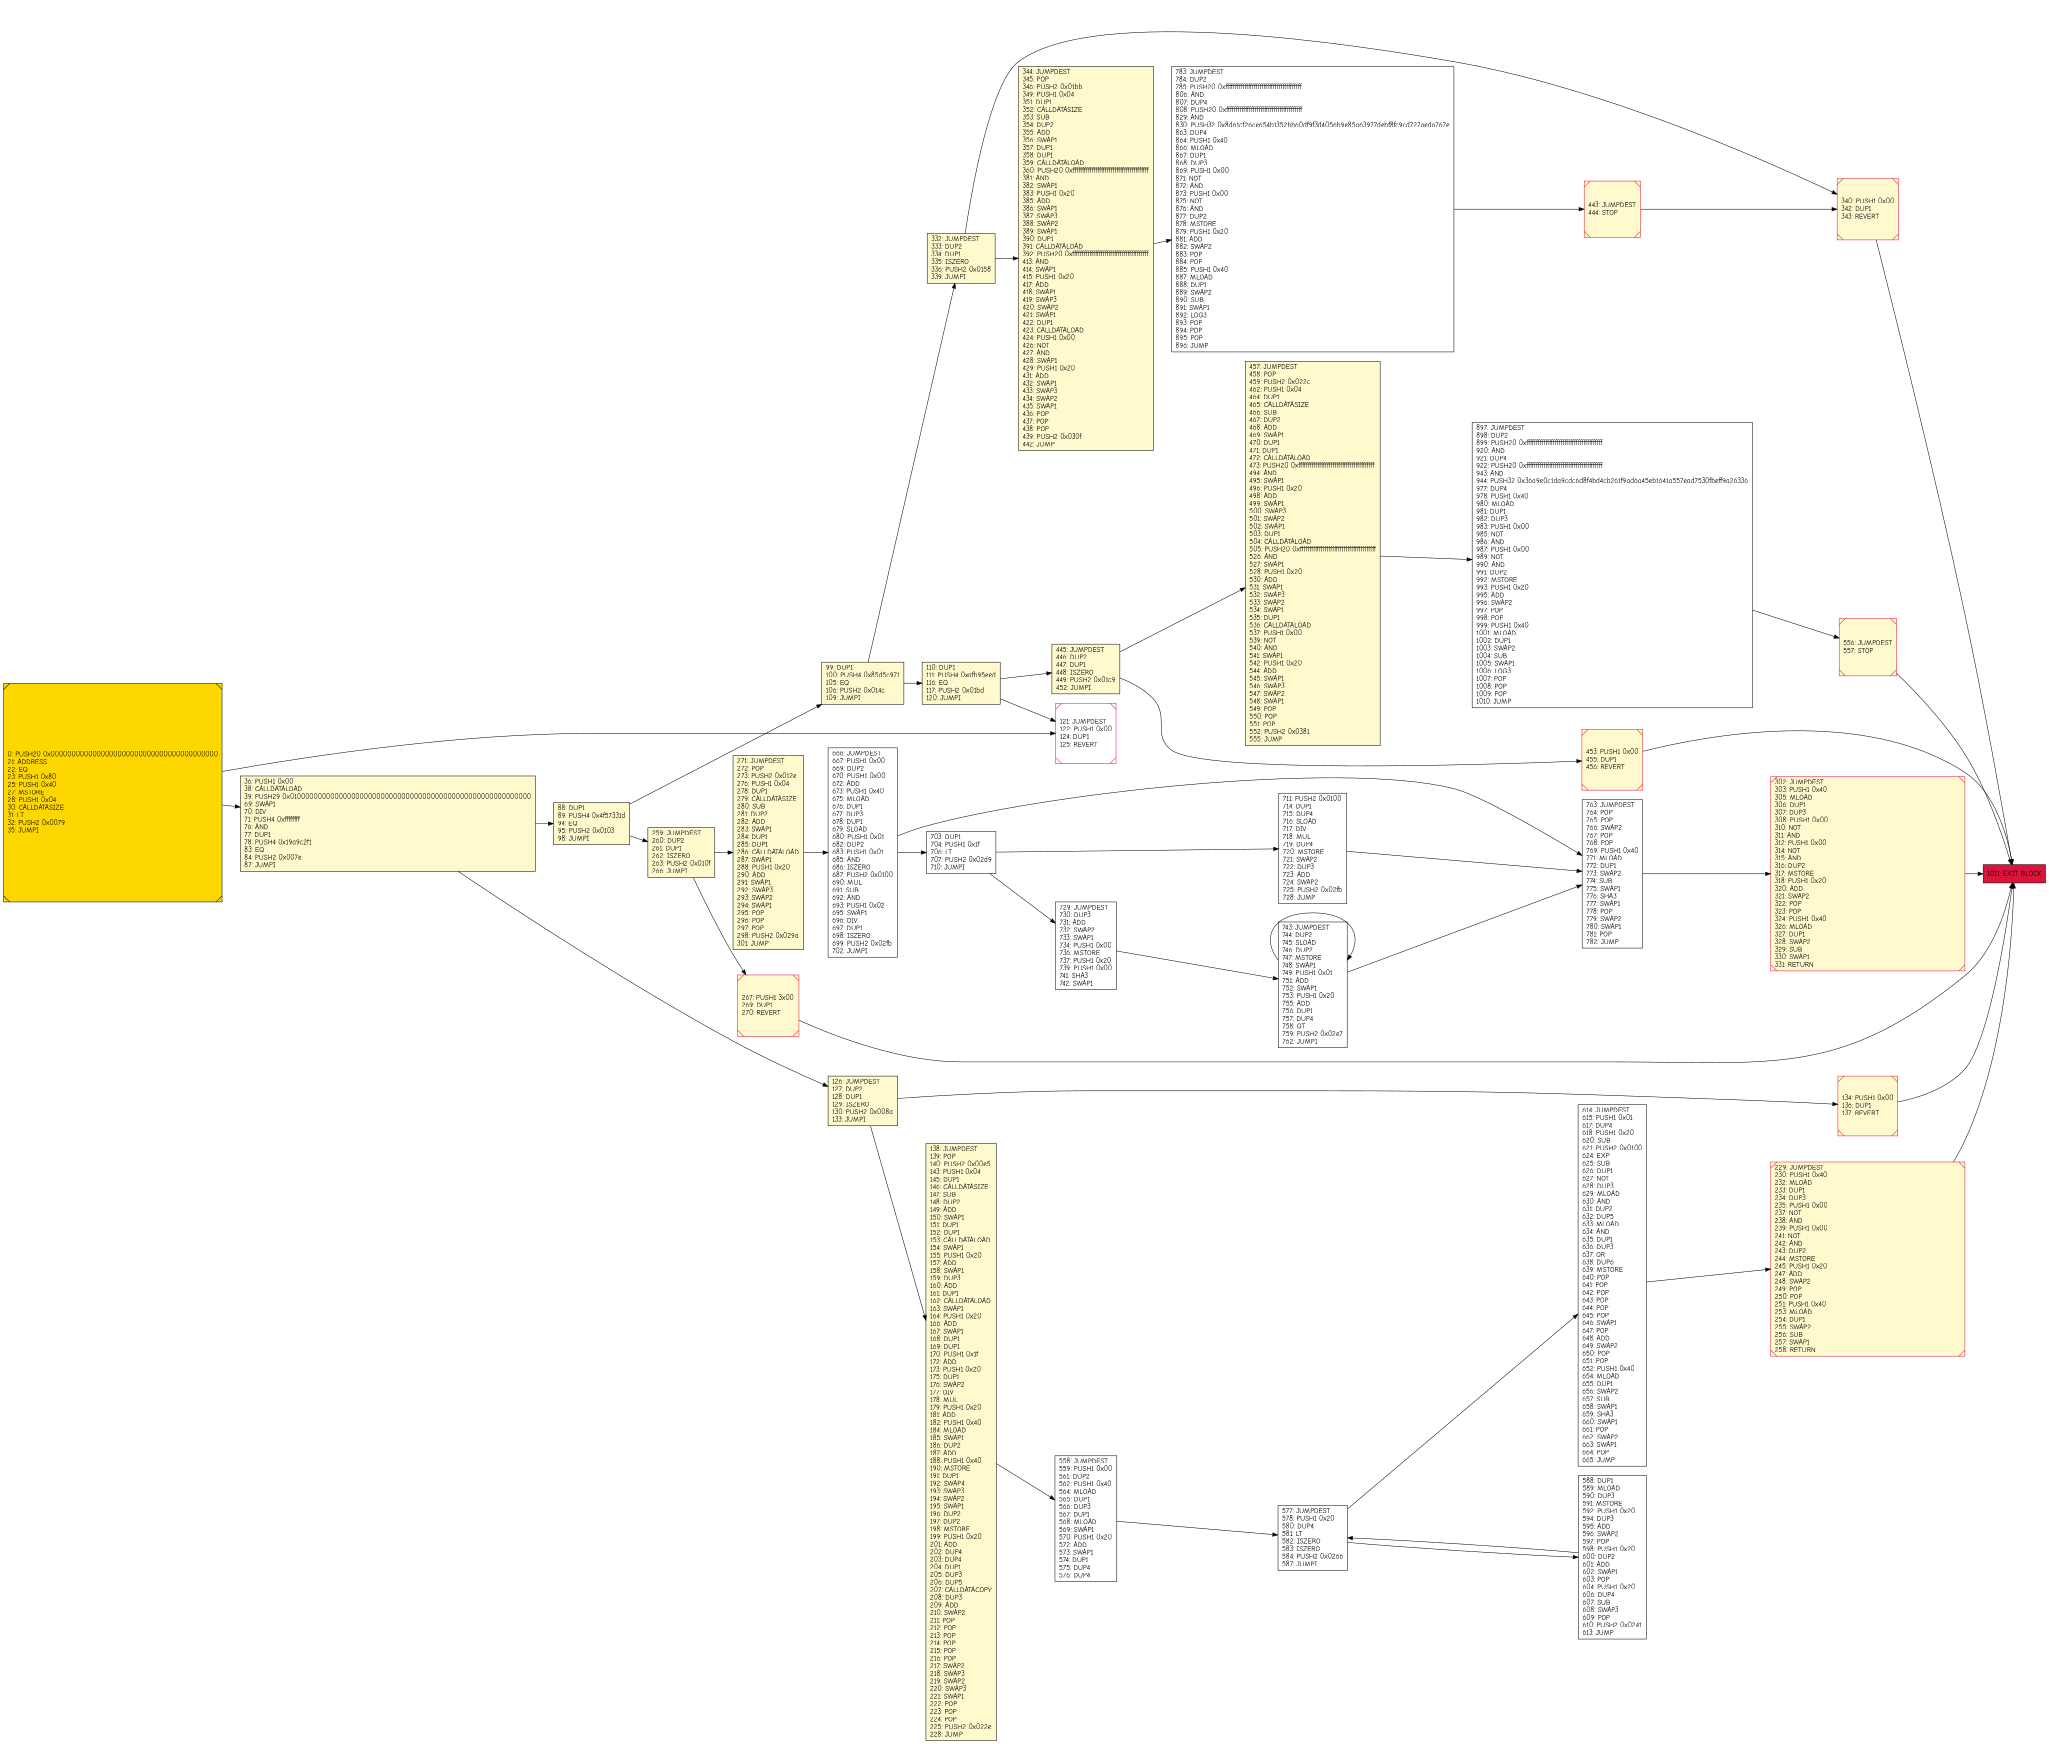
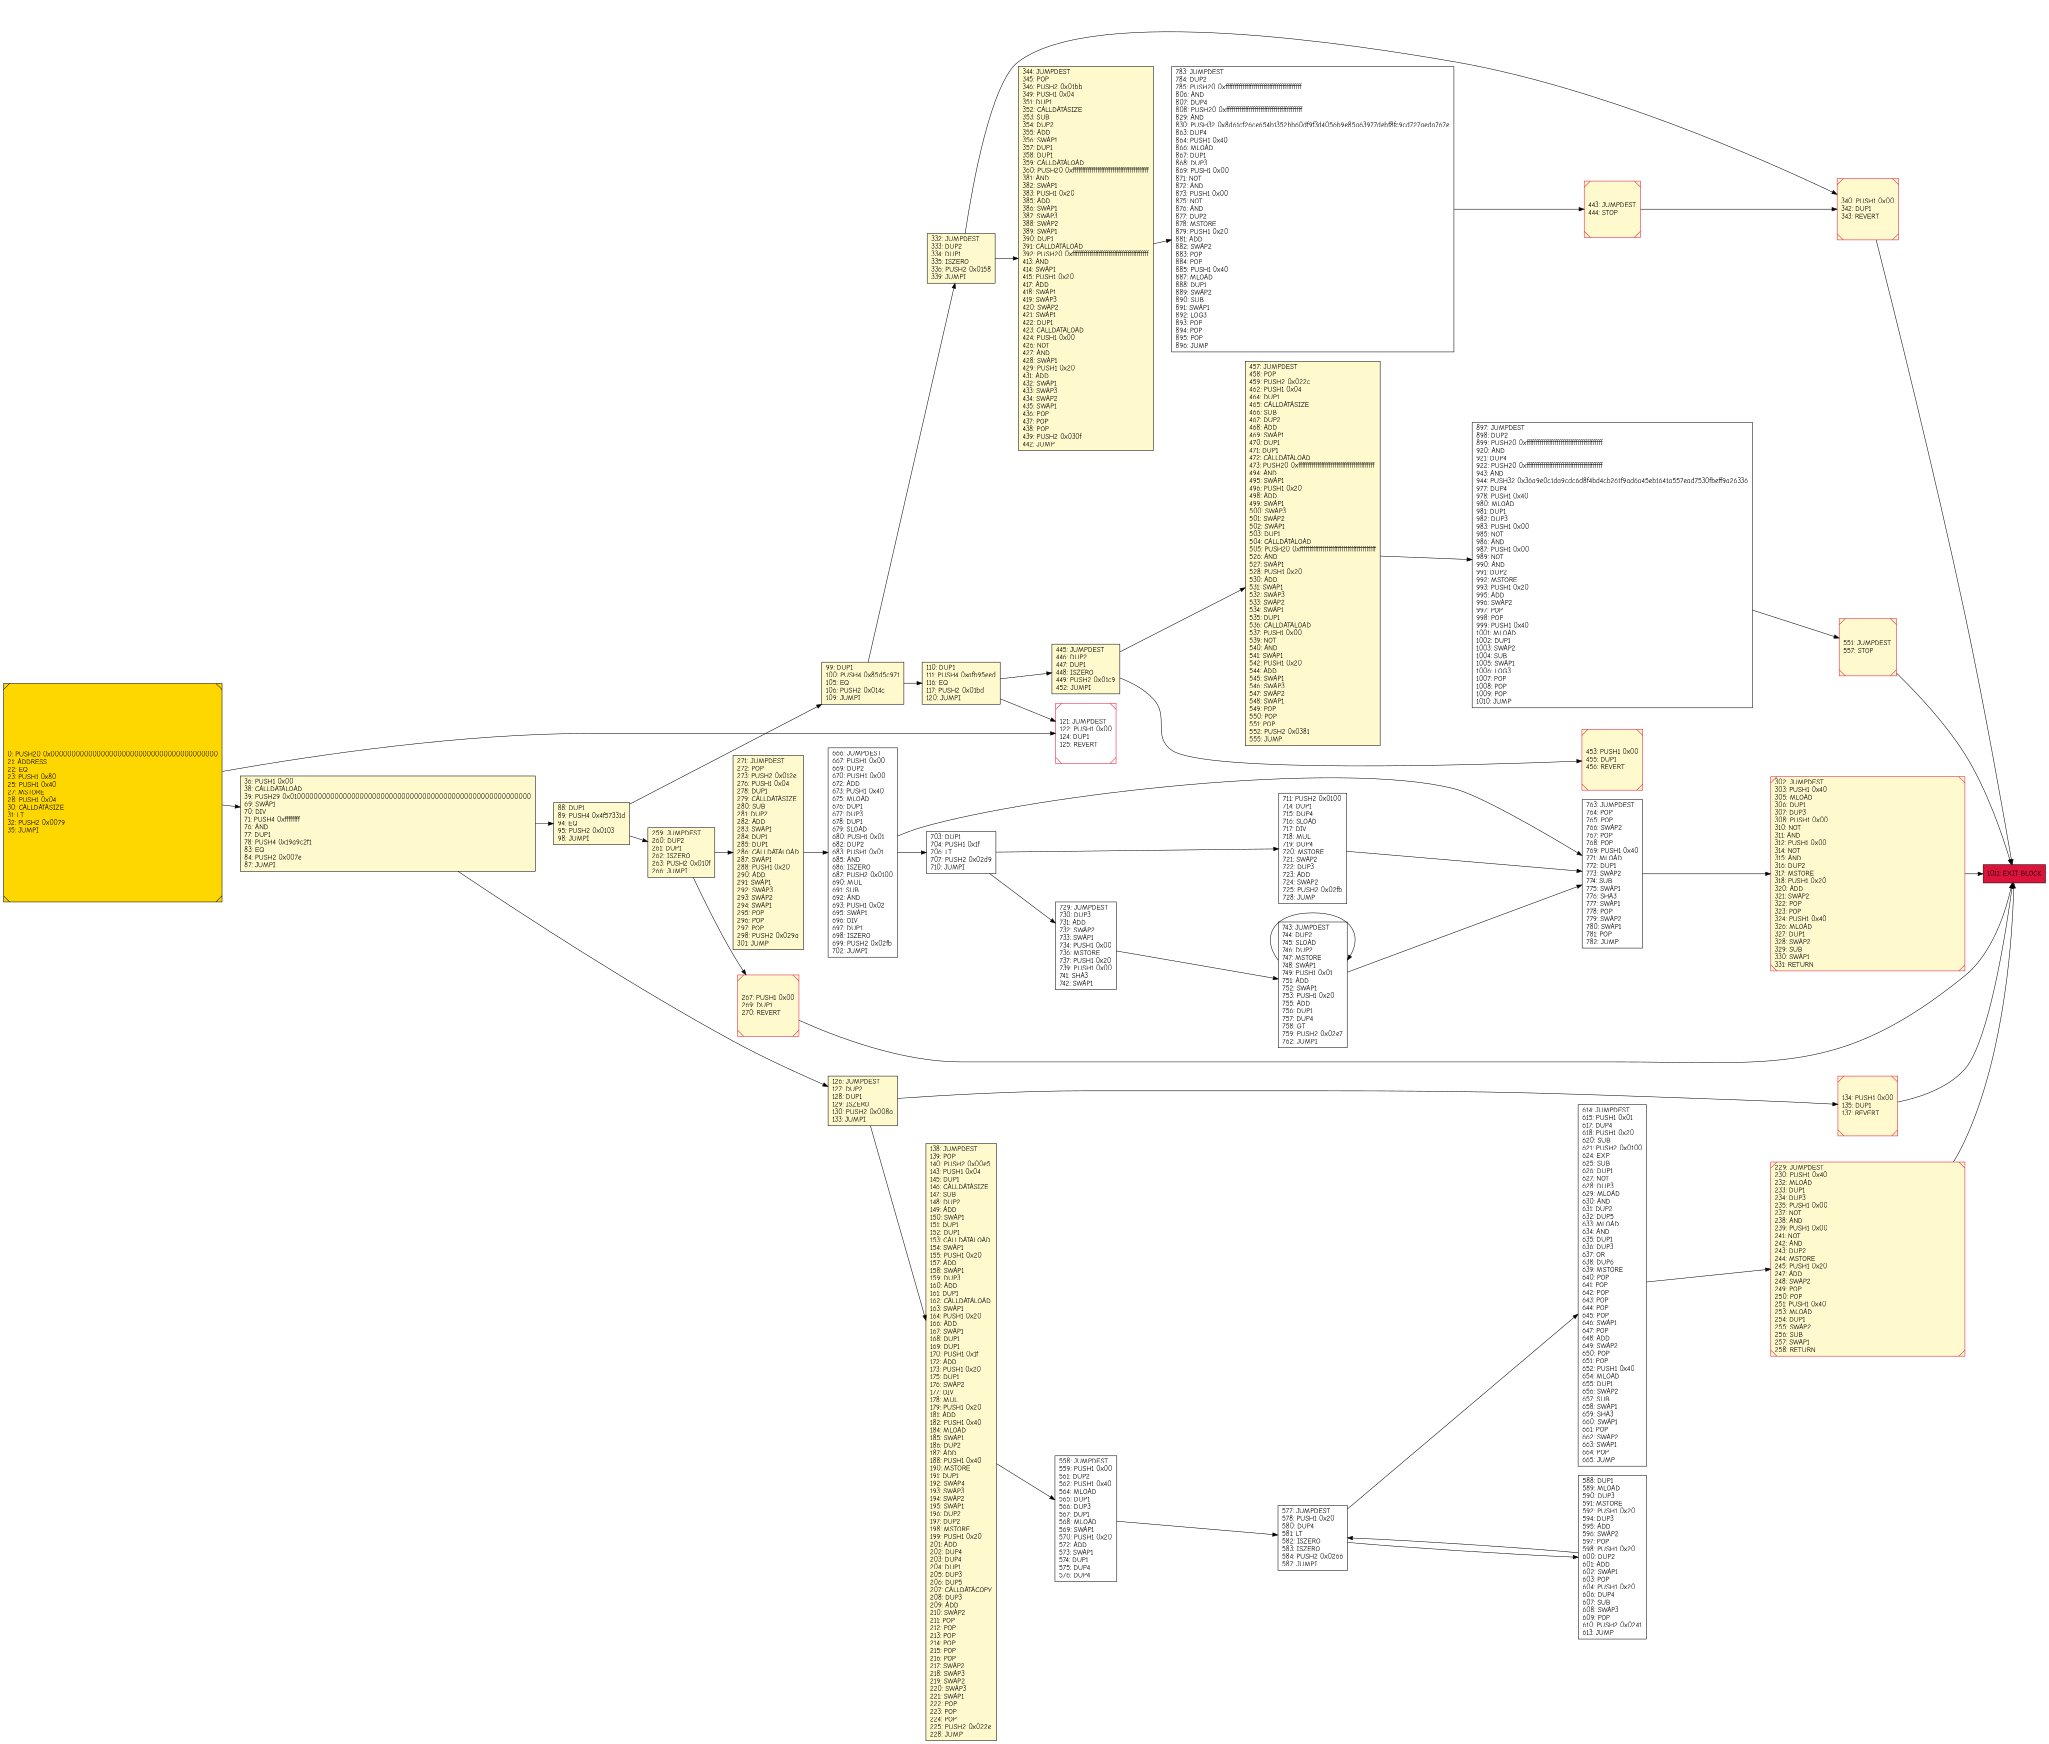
(1868, 647) -> (1868, 647)
(1857, 735) -> none
(768, 1006) -> (768, 1006)
(1868, 1106) -> (1868, 1106)
